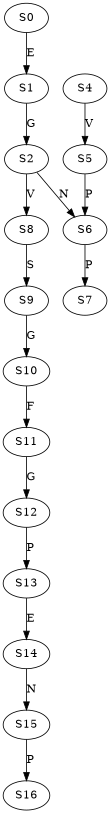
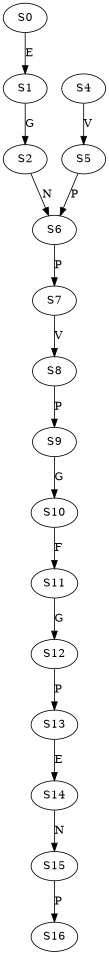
(26, 191) -> (54, 332)
(31, 265) -> (58, 407)
